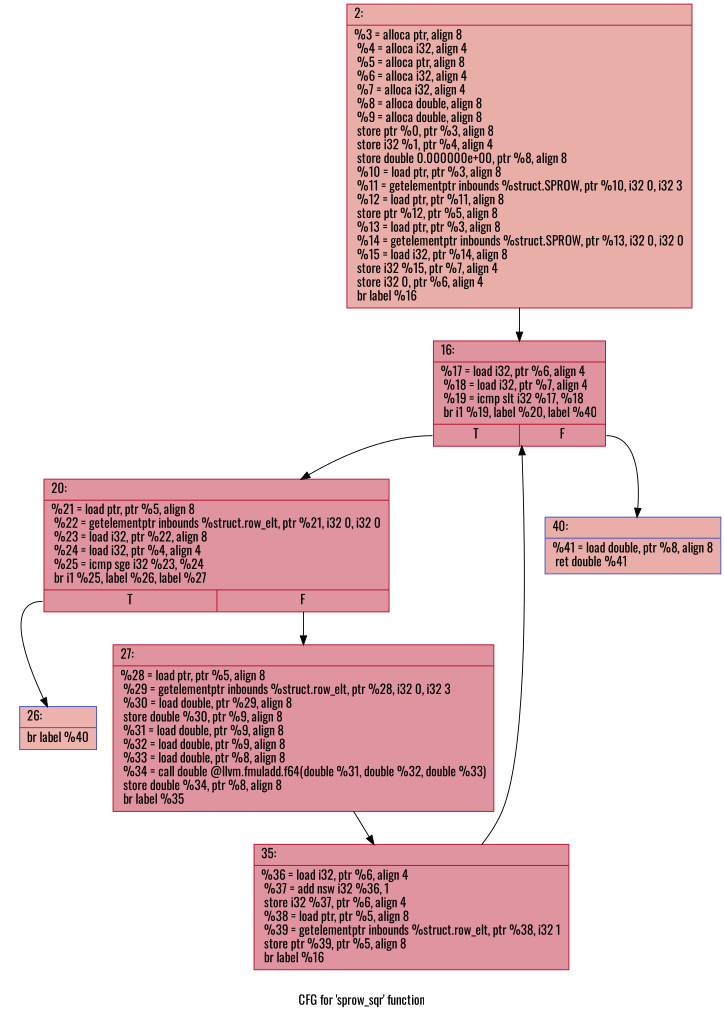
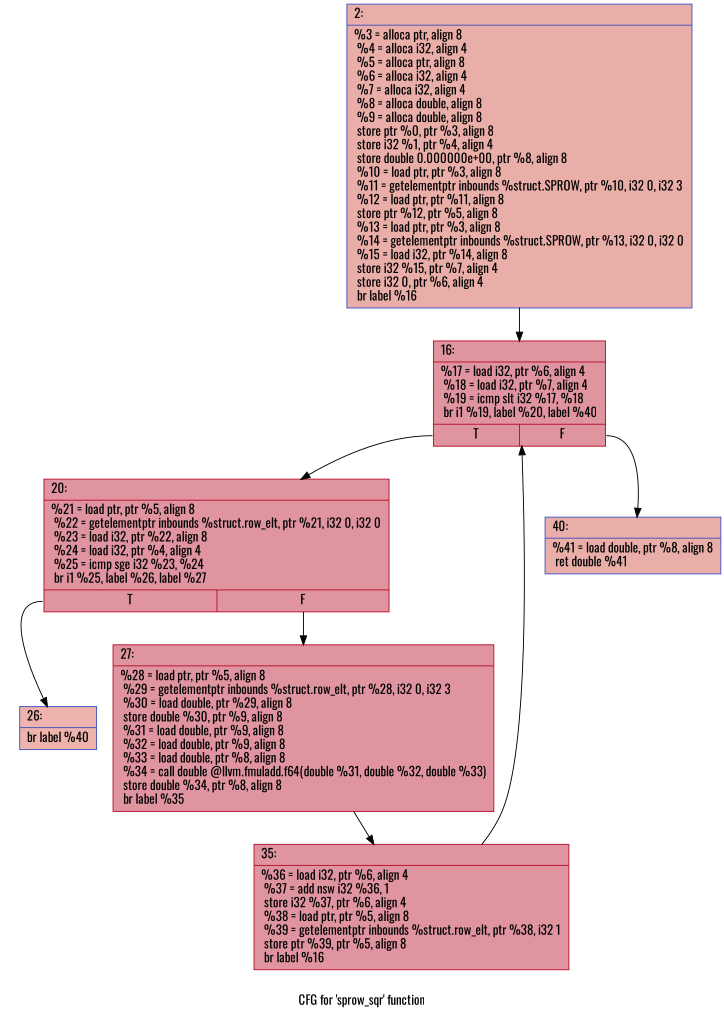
(519, 156) -> (519, 156)
